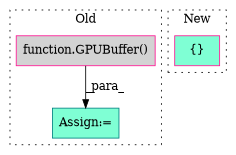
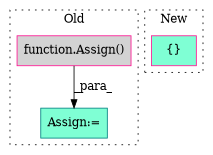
(86, 51) -> (74, 51)
